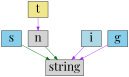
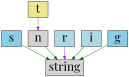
none -> (65, 39)
(95, 51) -> (95, 51)
(79, 52) -> (79, 52)
